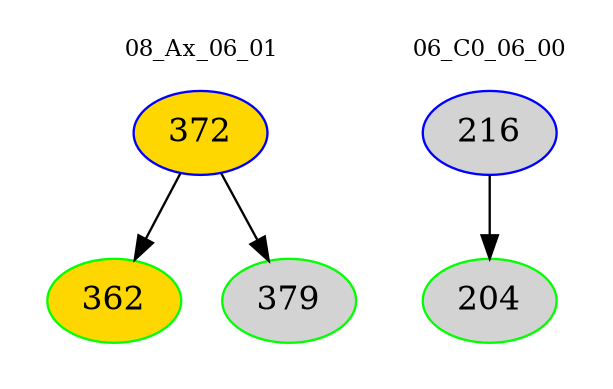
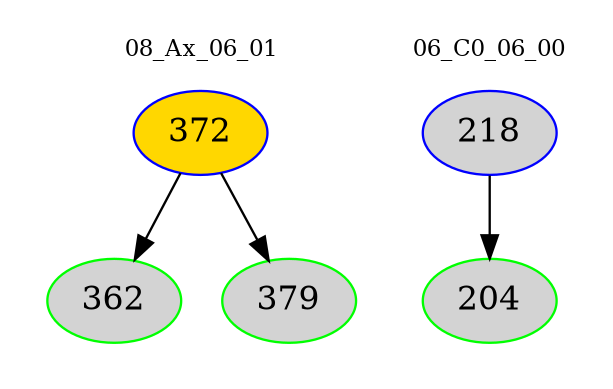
(490, 133) -> (490, 133)
(114, 301) -> (114, 301)
